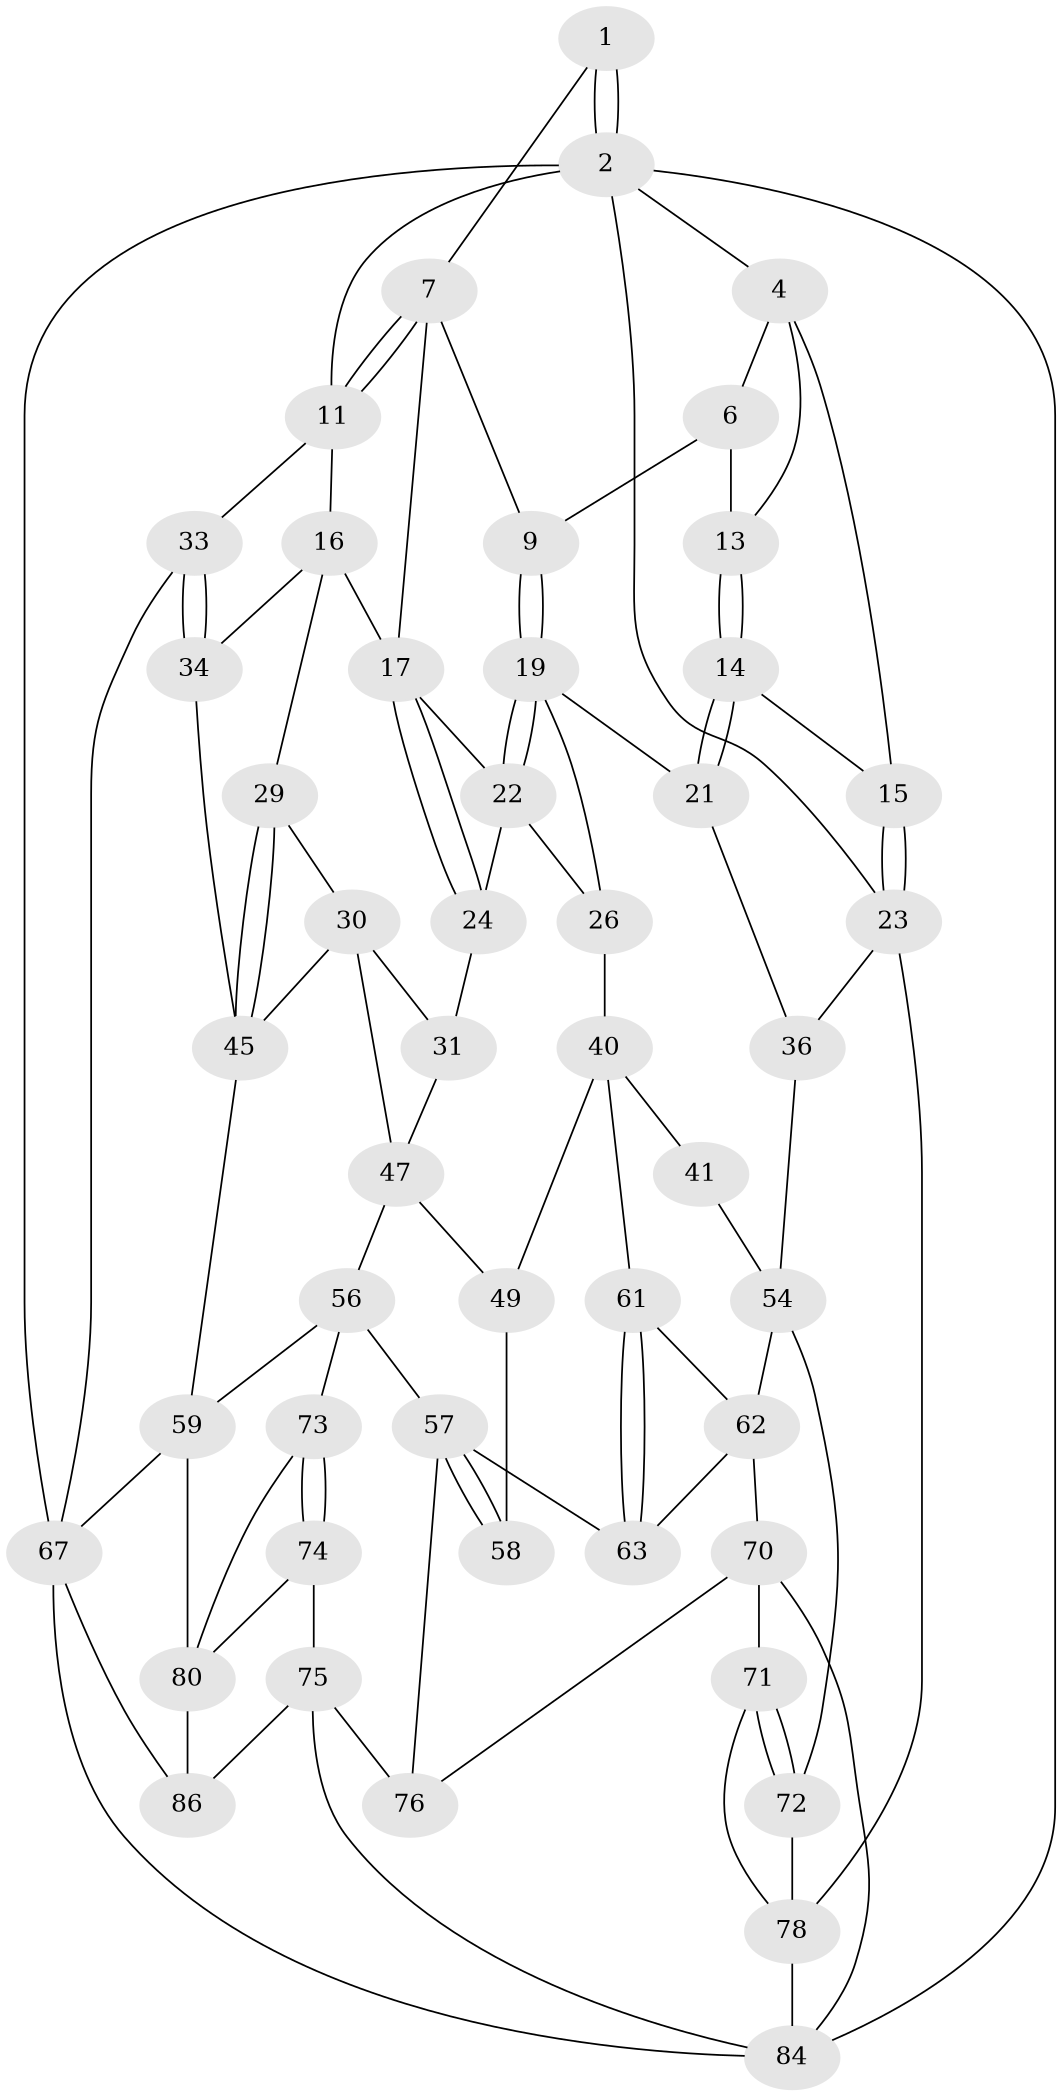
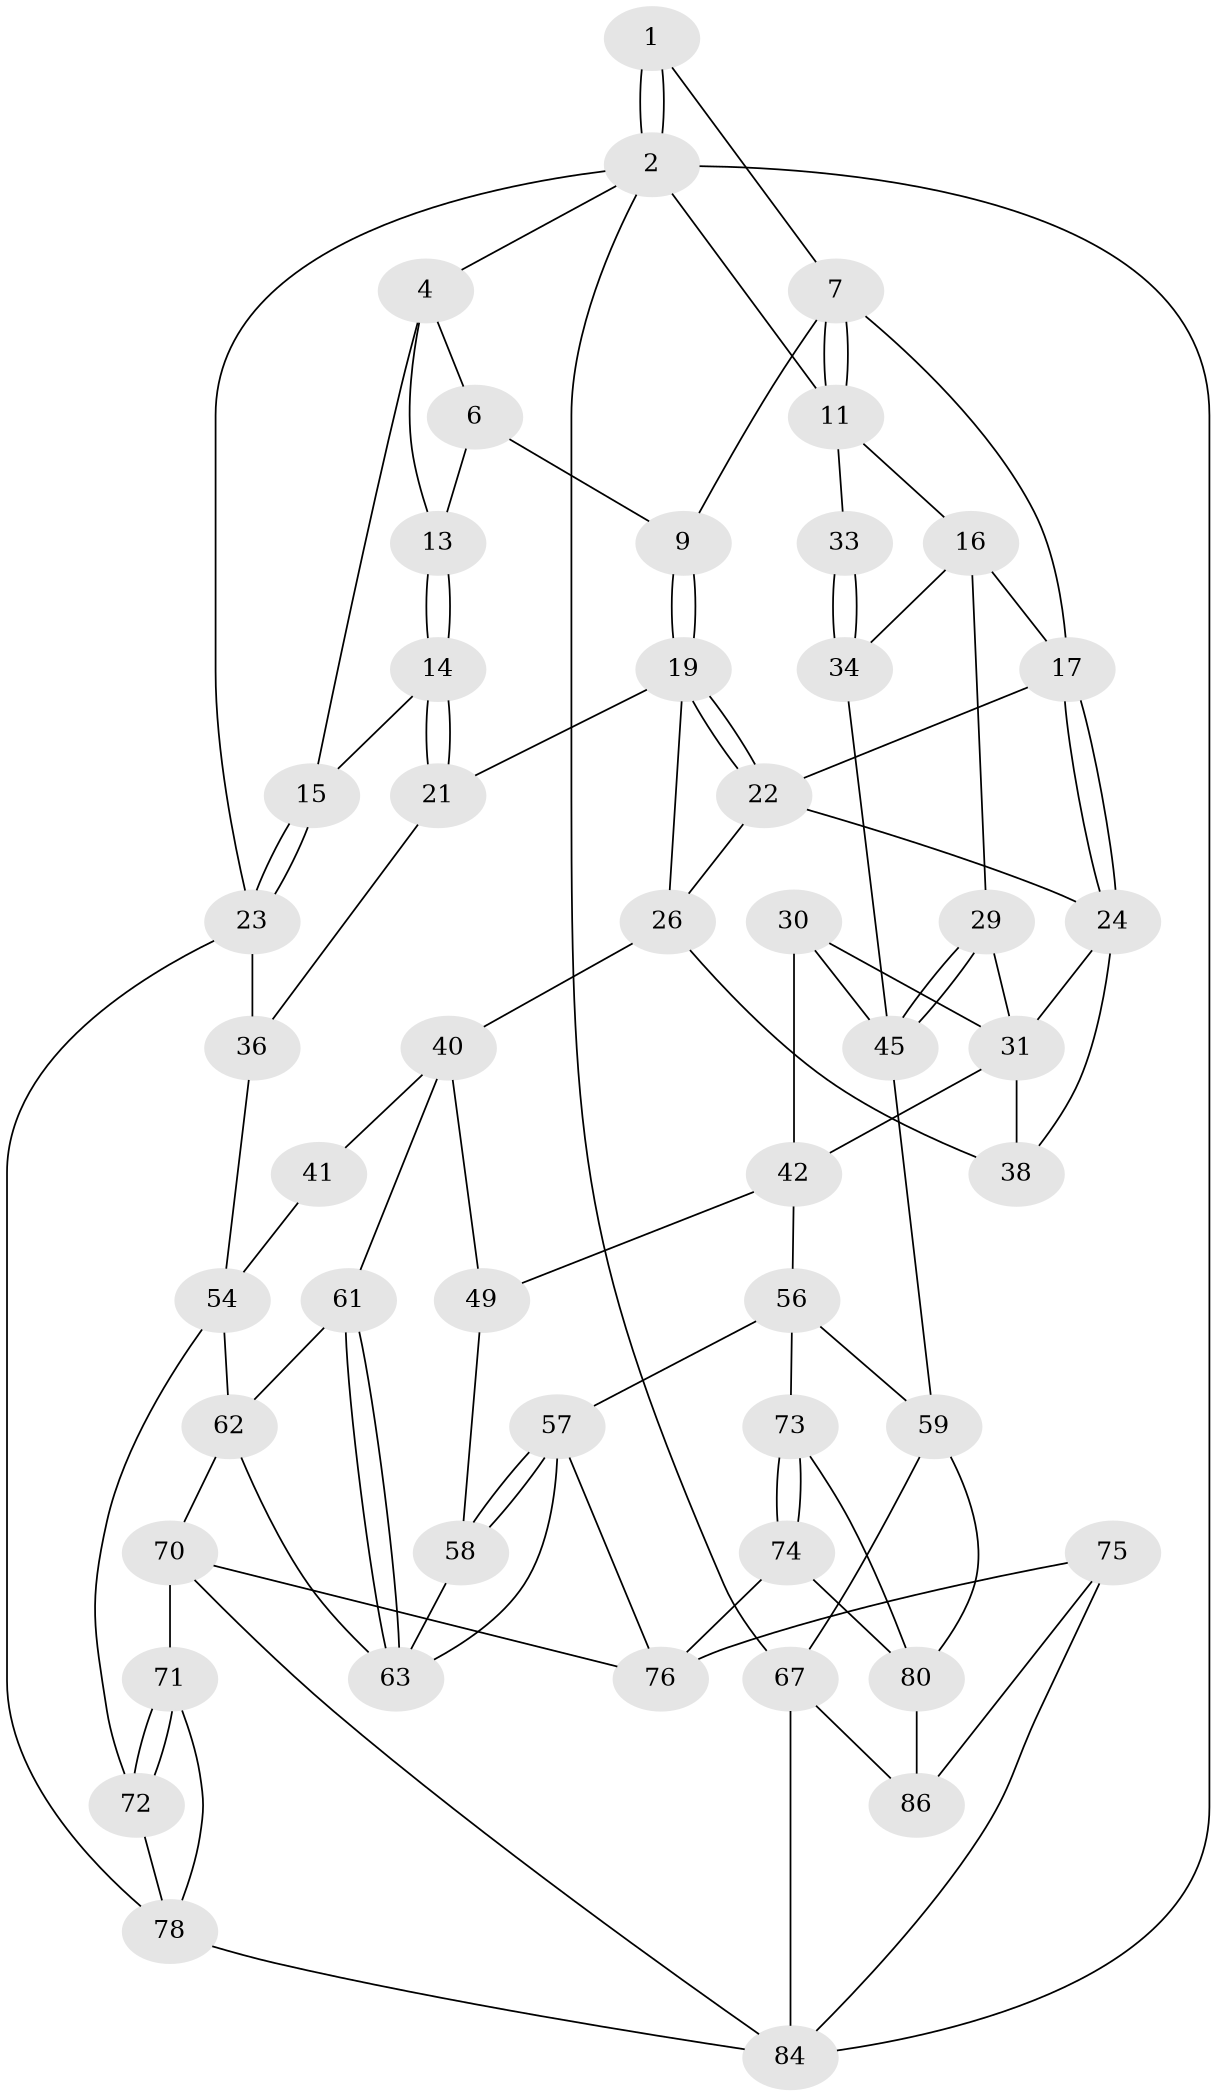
(311, 859) -> (1002, 985)
(91, 1039) -> none
(396, 1174) -> (794, 1174)
none -> (1017, 1174)
none -> (433, 1608)
(314, 1616) -> (724, 1616)
